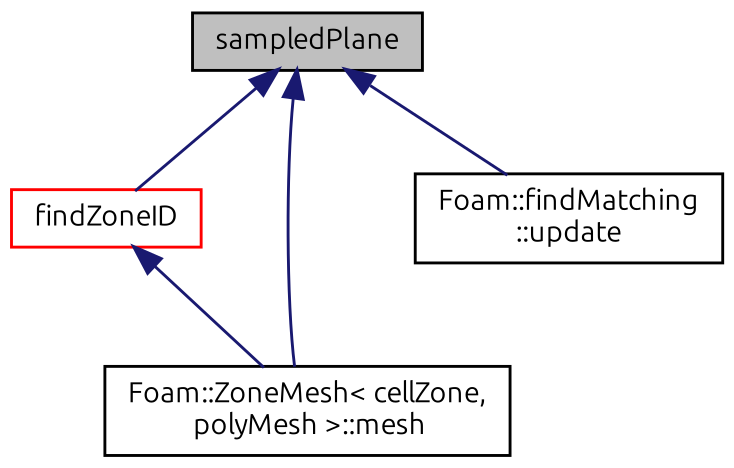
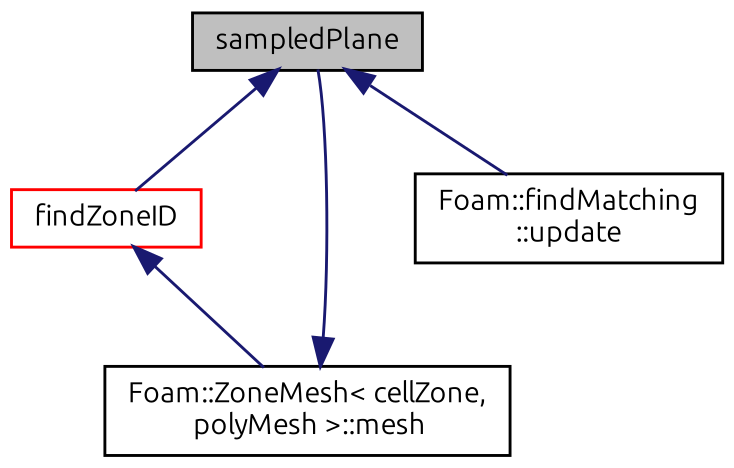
(288, 233) -> (327, 204)
